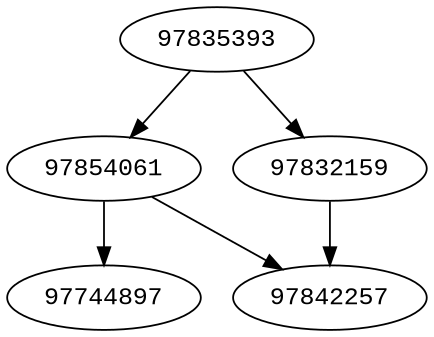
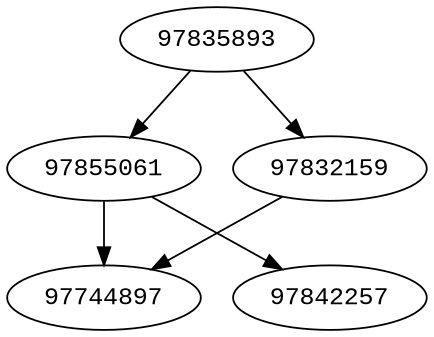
(217, 39) -> (217, 39)
(104, 169) -> (104, 169)
(330, 224) -> (231, 226)
